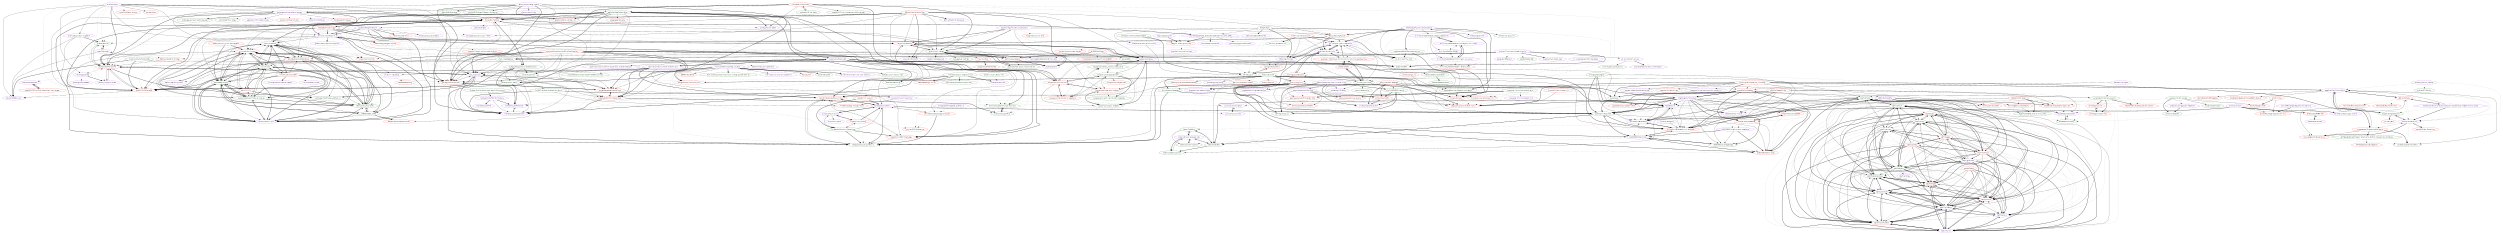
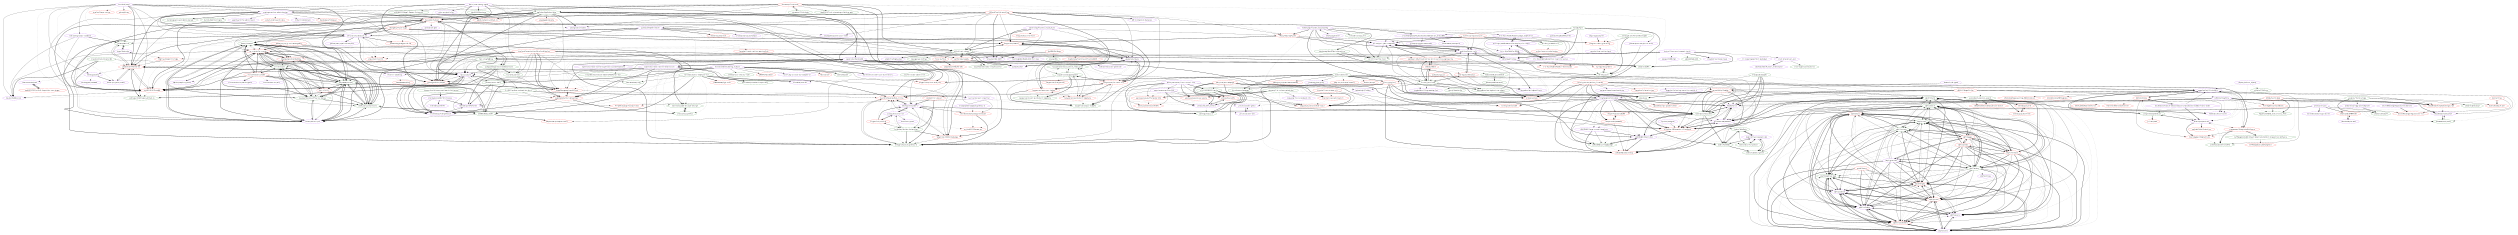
(728, 75) -> none
none -> (1720, 131)
(2063, 149) -> (2021, 136)
